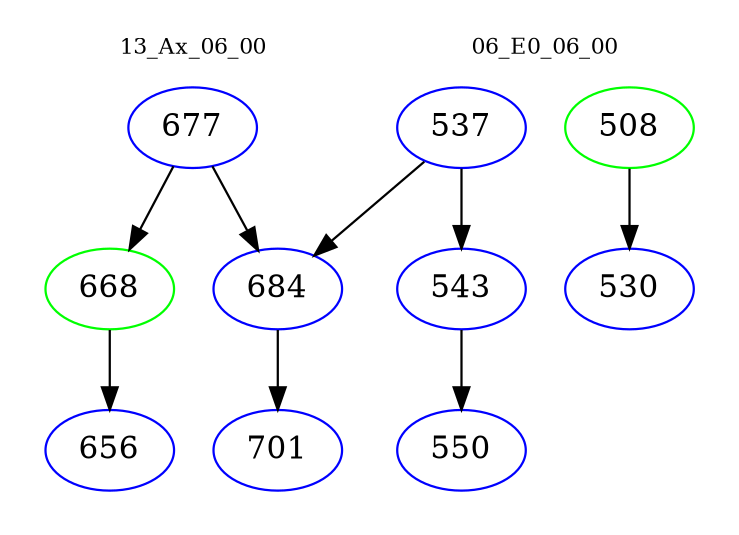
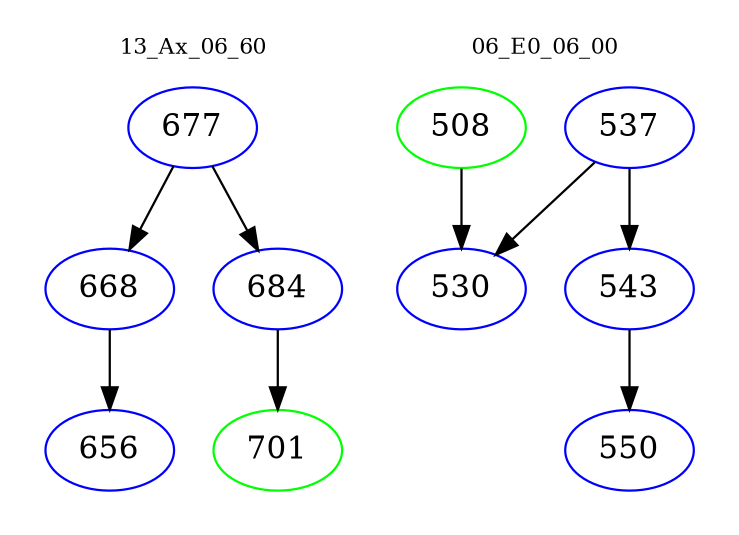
(194, 48) -> (194, 48)
(394, 187) -> (553, 201)
(110, 289) -> (110, 289)
(278, 450) -> (278, 450)
